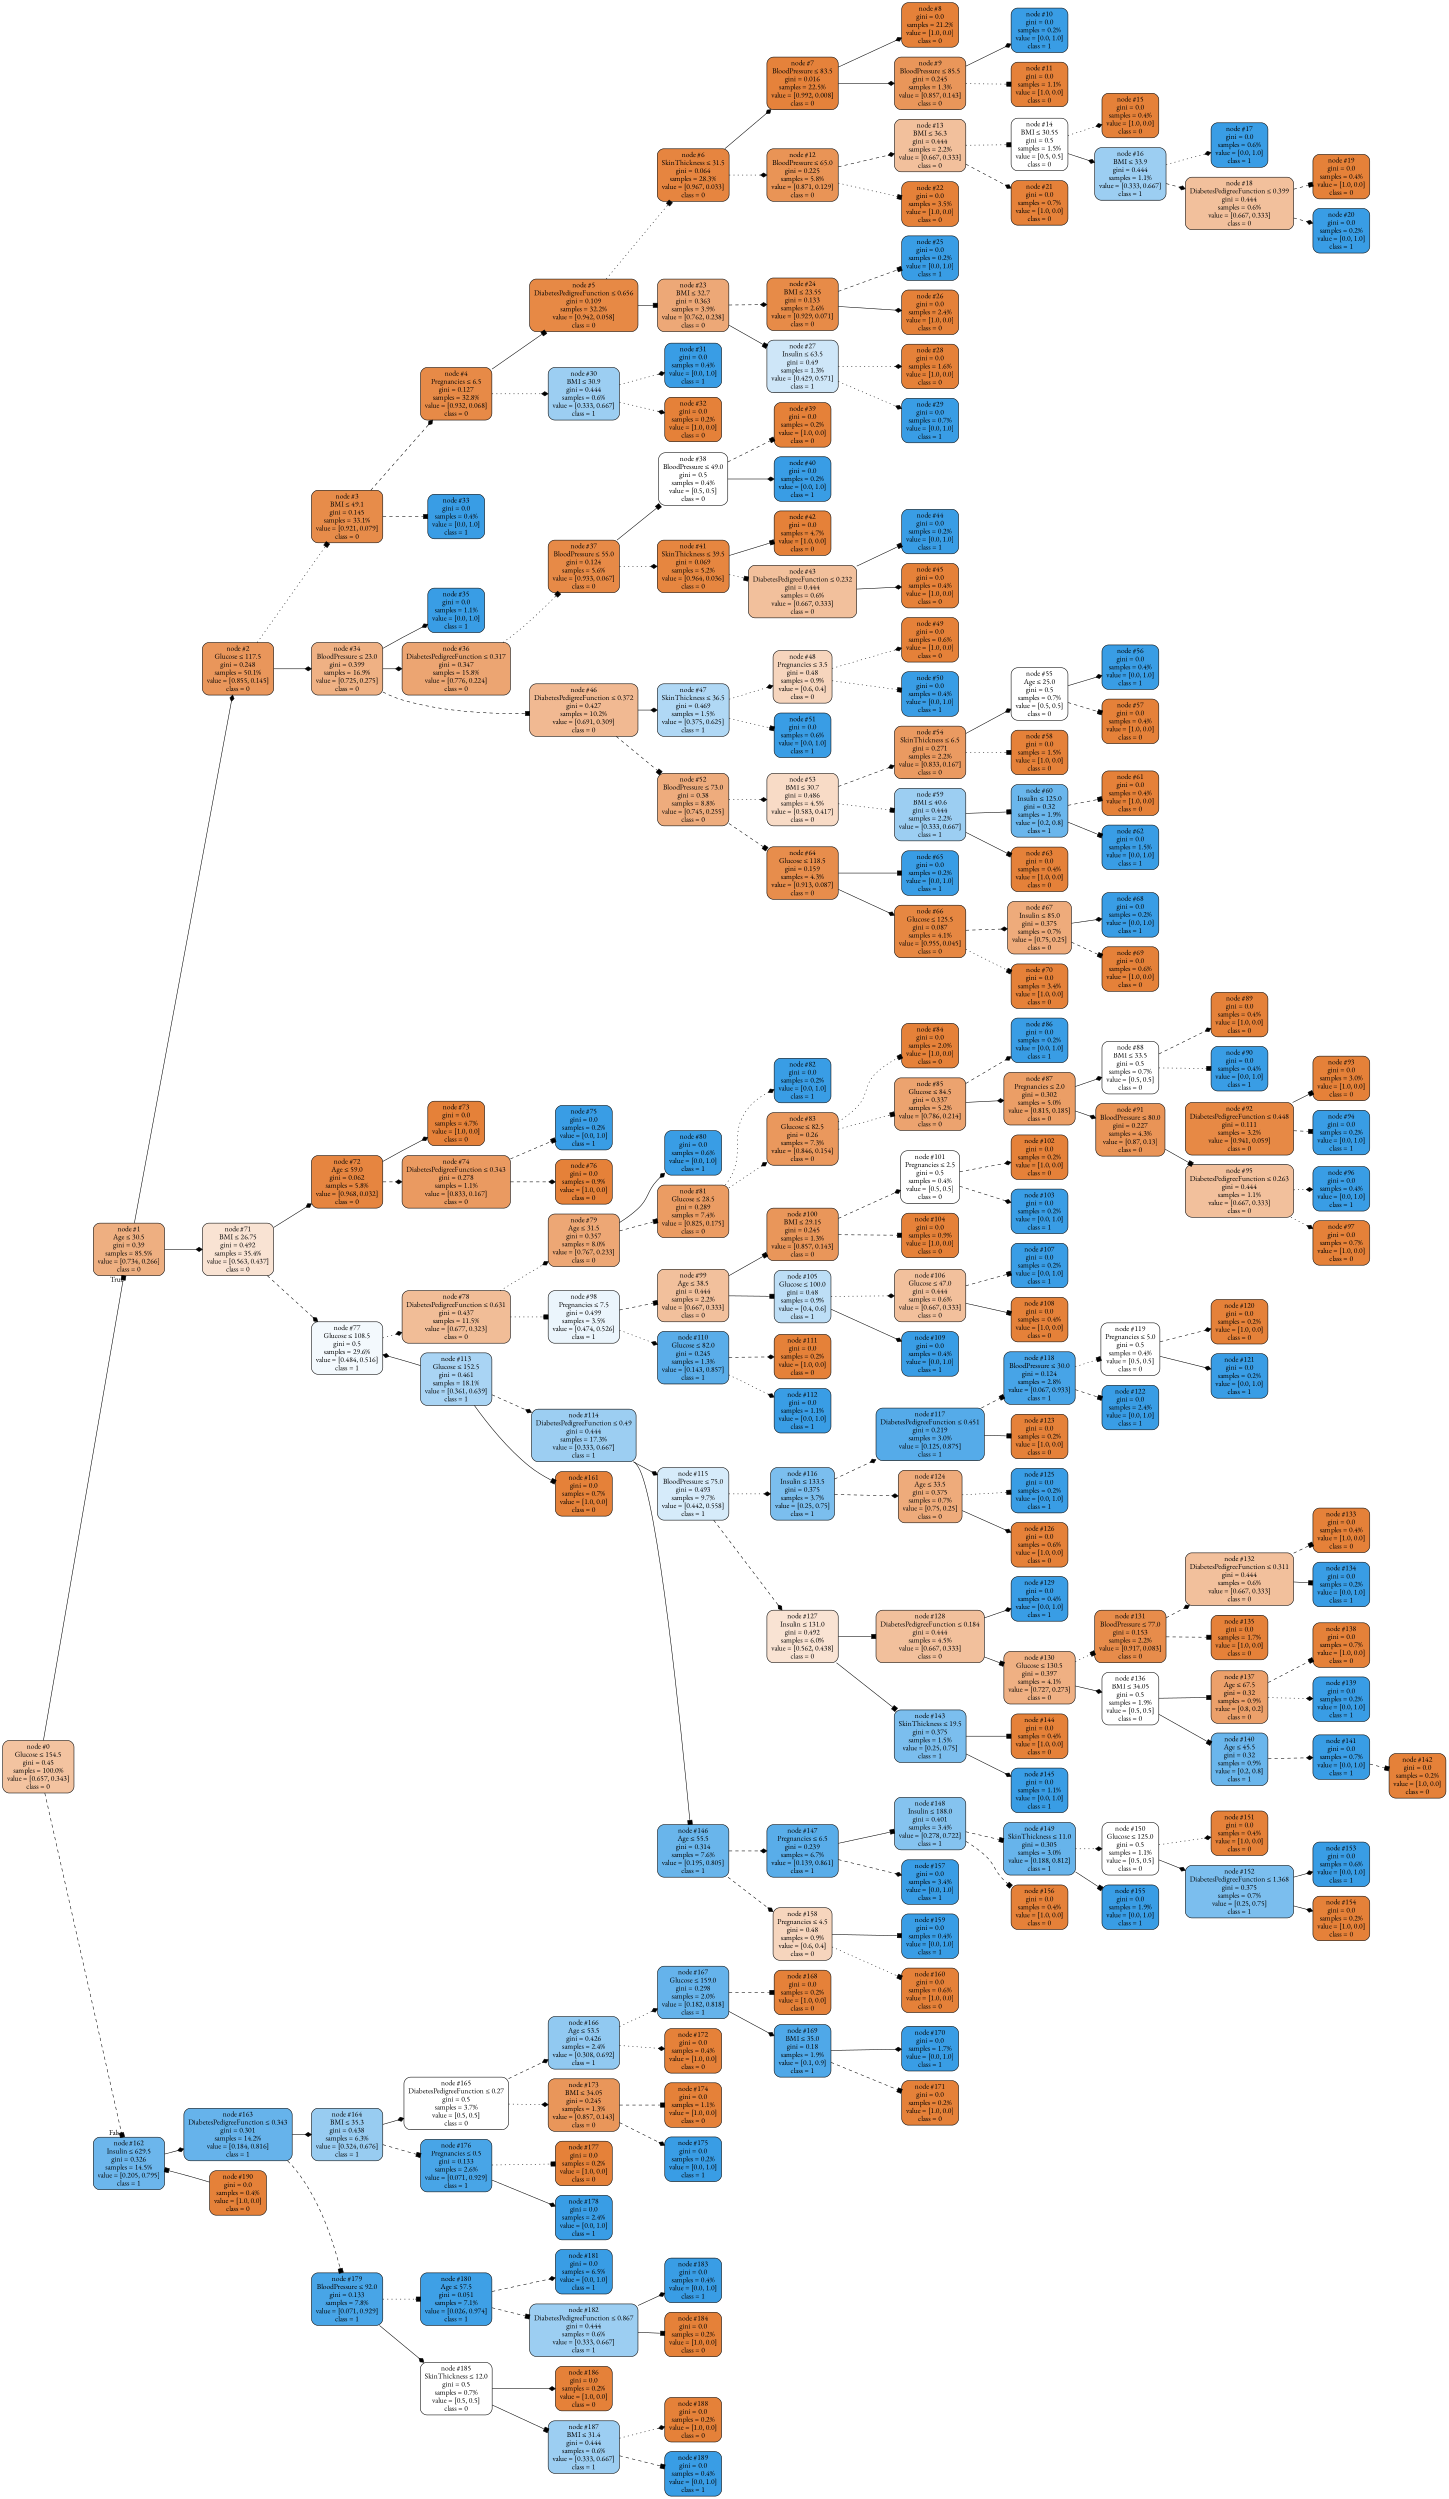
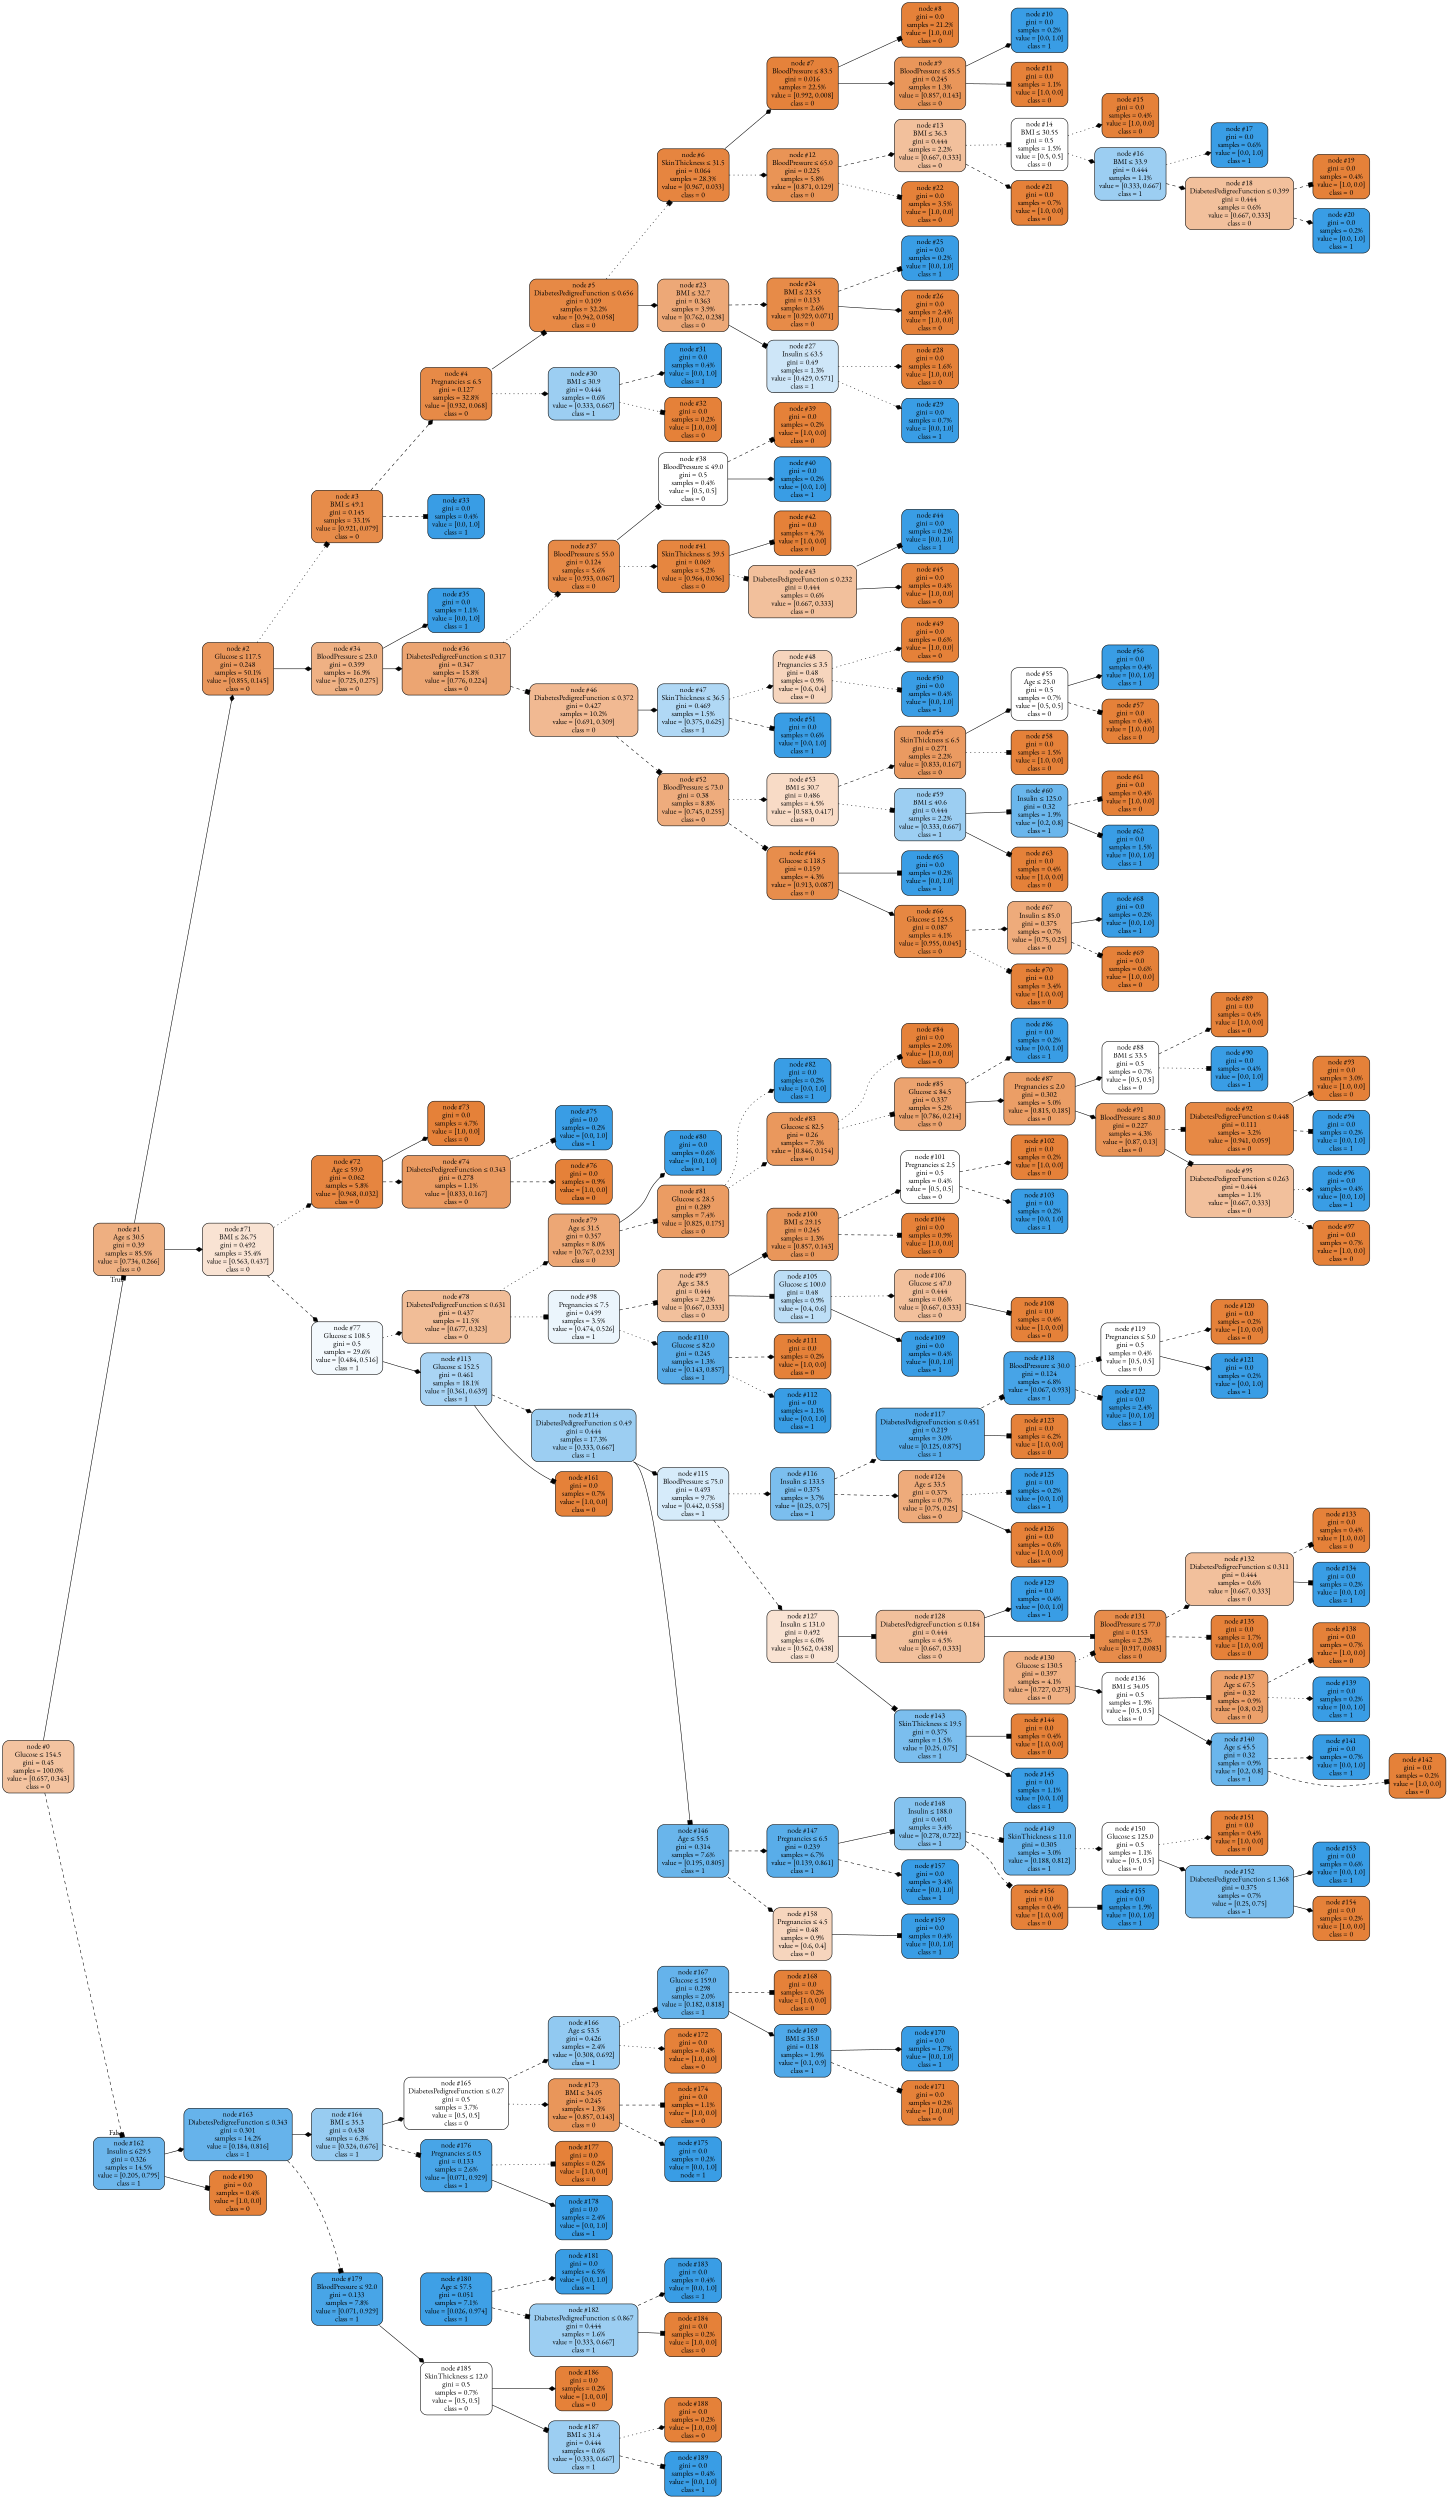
(867, 54) -> (867, 54)
(986, 84) -> (986, 84)
(1078, 157) -> (1078, 157)
(645, 305) -> (645, 305)
(639, 379) -> (639, 379)
(639, 407) -> (639, 407)
(452, 710) -> (517, 689)
(749, 723) -> (749, 723)
none -> (1172, 1129)
(290, 1217) -> (290, 1217)
(1040, 1265) -> none
(405, 1361) -> (399, 1366)
(1040, 1382) -> (1040, 1382)
(1040, 1436) -> (1040, 1436)
(992, 1660) -> (1037, 1636)
(1377, 1766) -> (1325, 1786)
(1086, 1879) -> (1082, 1907)
(930, 1990) -> none
(636, 2019) -> (636, 2019)
(693, 2175) -> (693, 2175)
(190, 2176) -> (184, 2182)
(399, 2299) -> none
(648, 2301) -> (648, 2301)
(584, 2334) -> (584, 2334)
